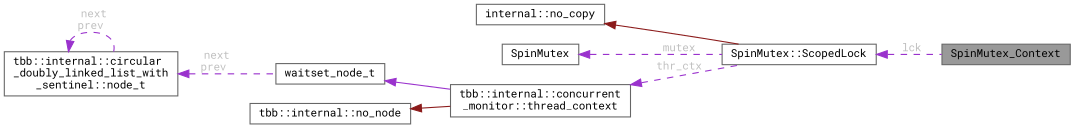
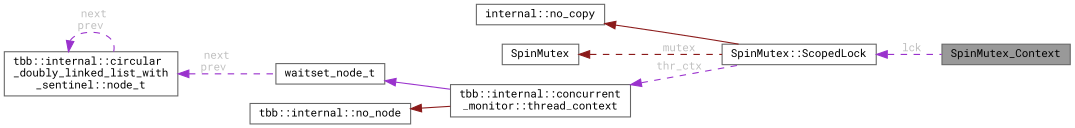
(656, 54) -> (656, 54)
